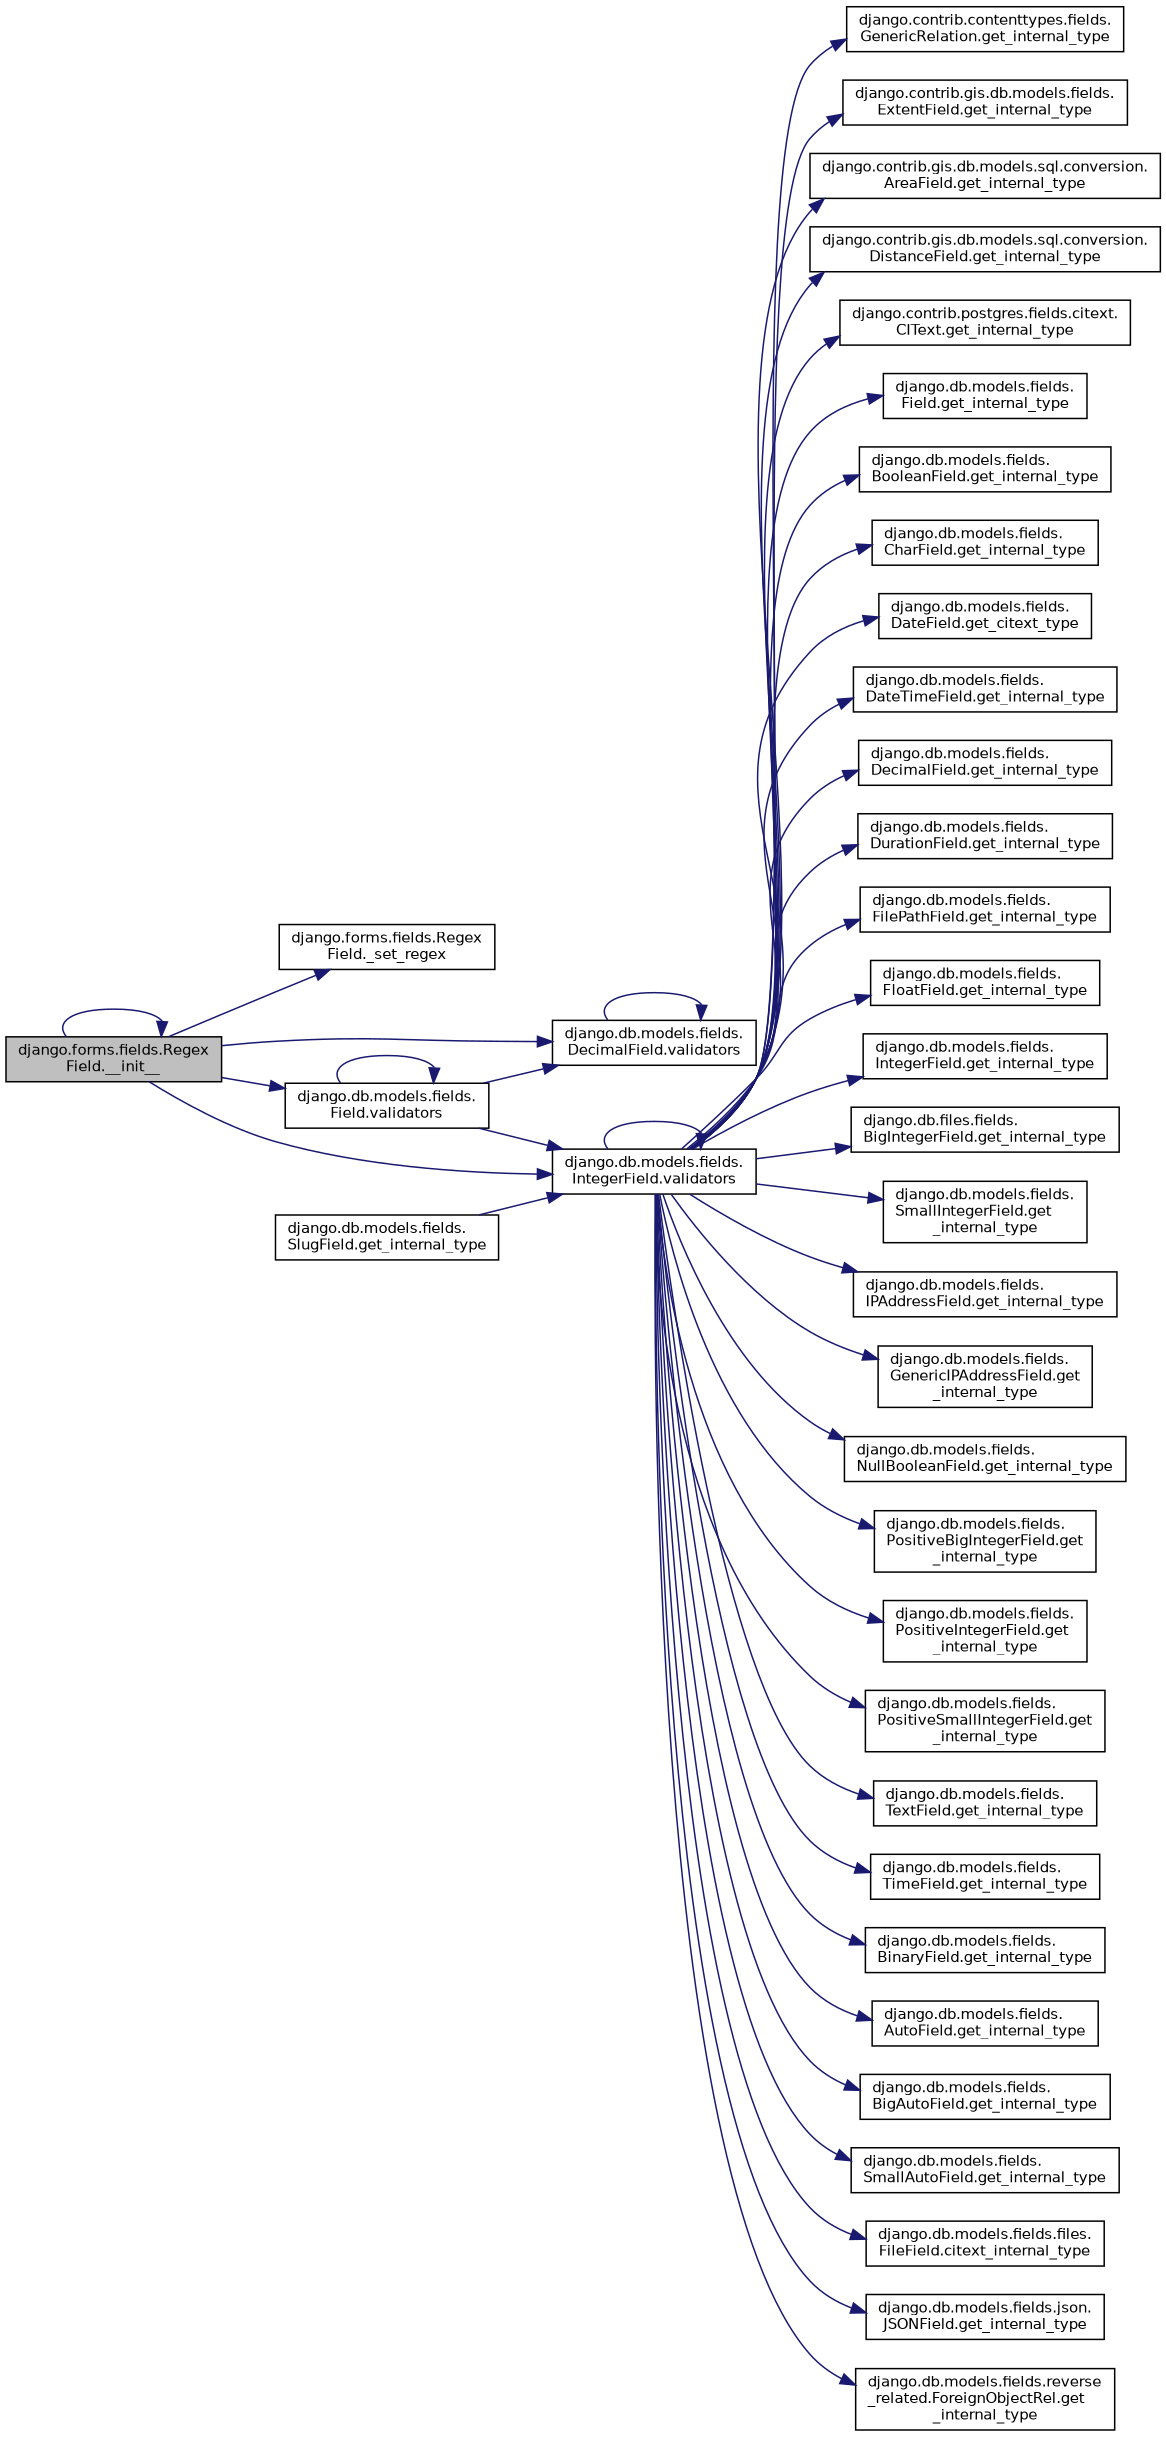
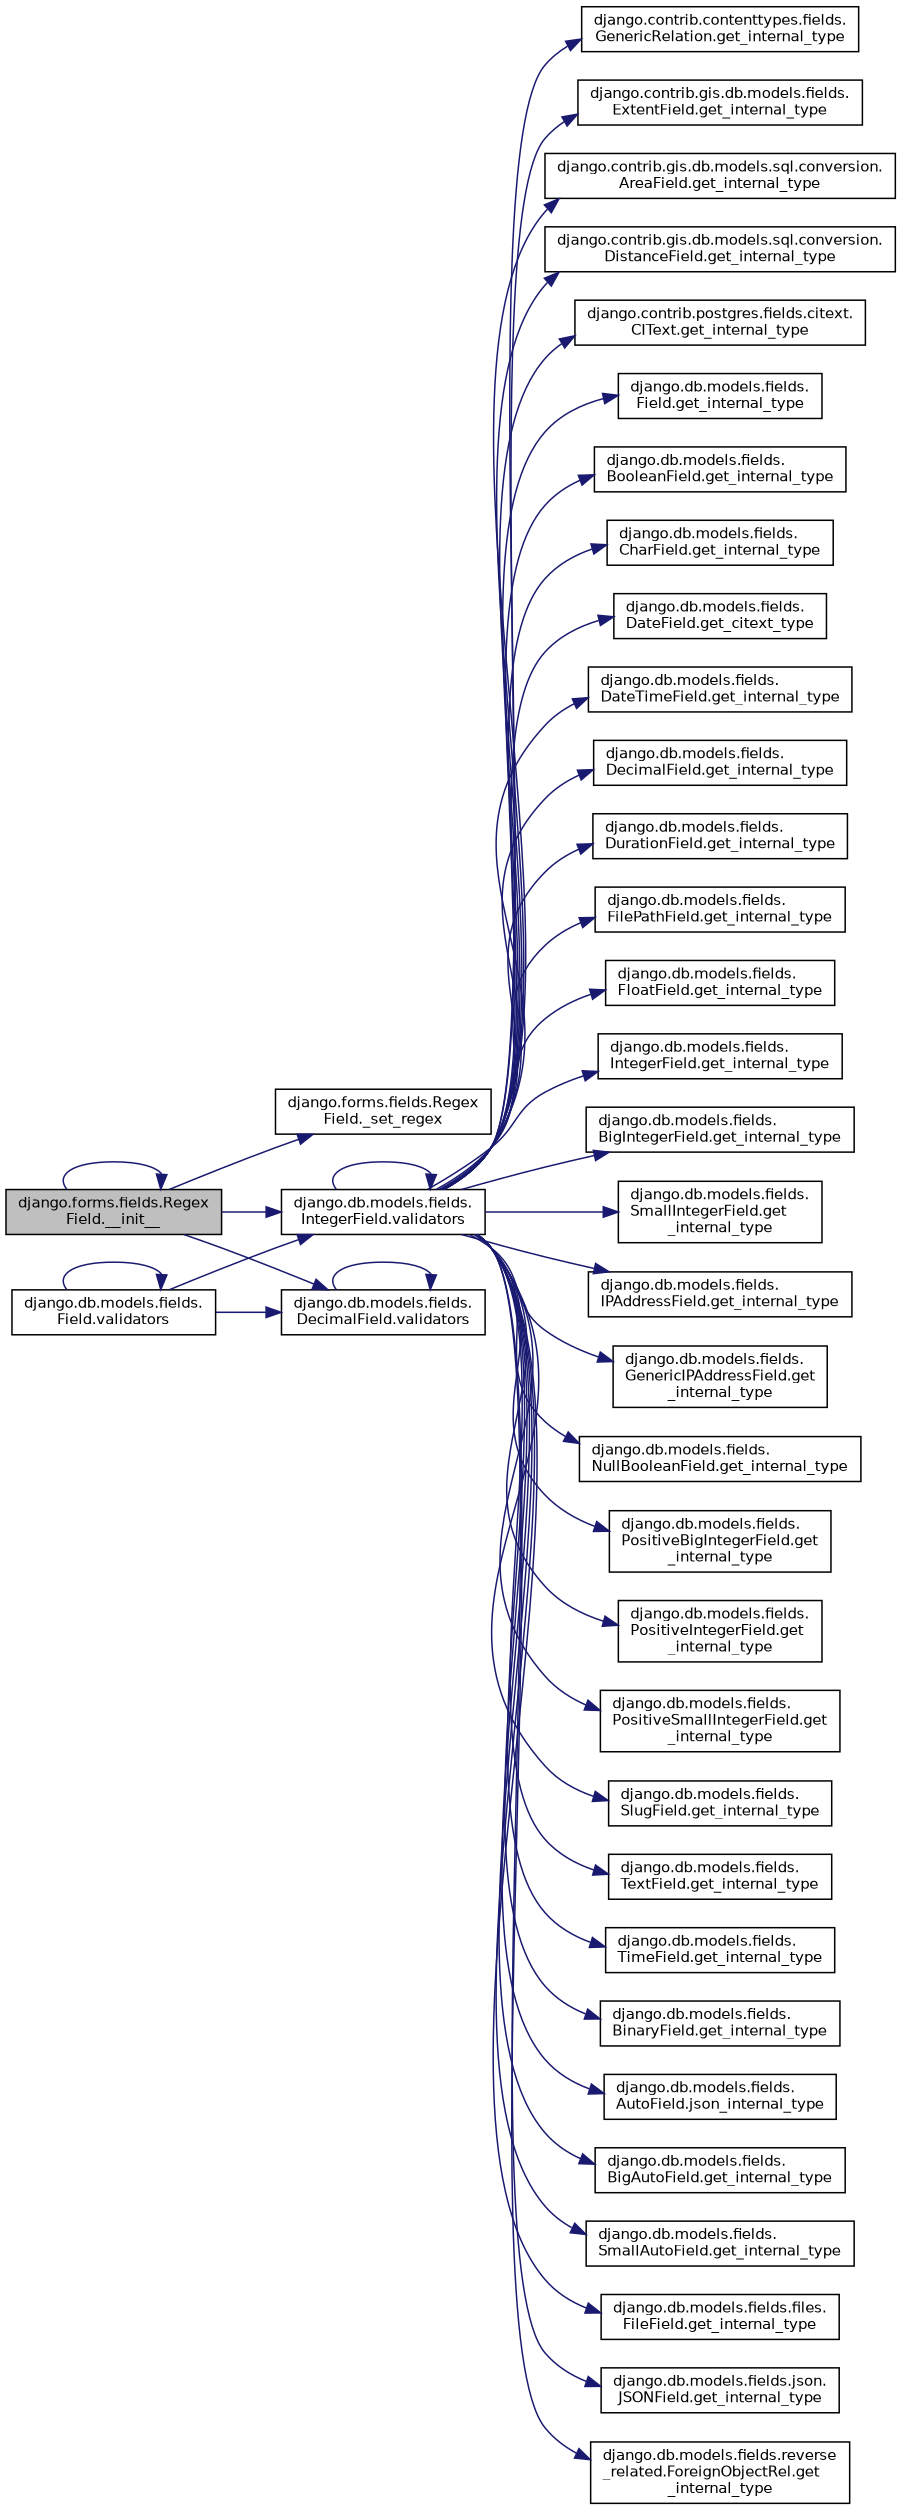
(246, 1082) -> none
(985, 1130) -> (720, 1130)
(513, 1206) -> (495, 1603)
(985, 2023) -> (720, 2097)
(985, 2244) -> (720, 2317)
